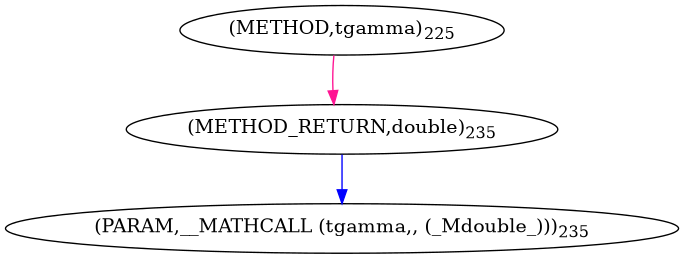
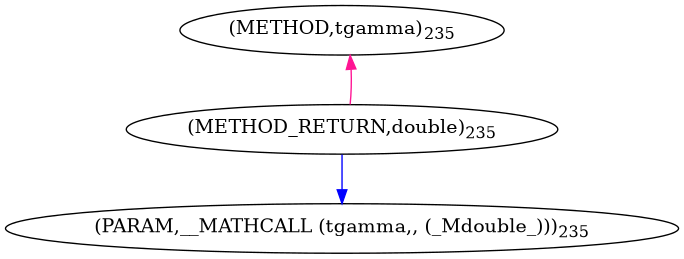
(440, 28) -> (440, 28)
(333, 73) -> (351, 87)
